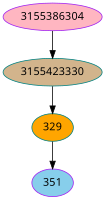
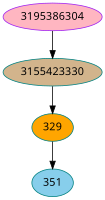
(53, 17) -> (53, 17)
(53, 183) -> (53, 183)
